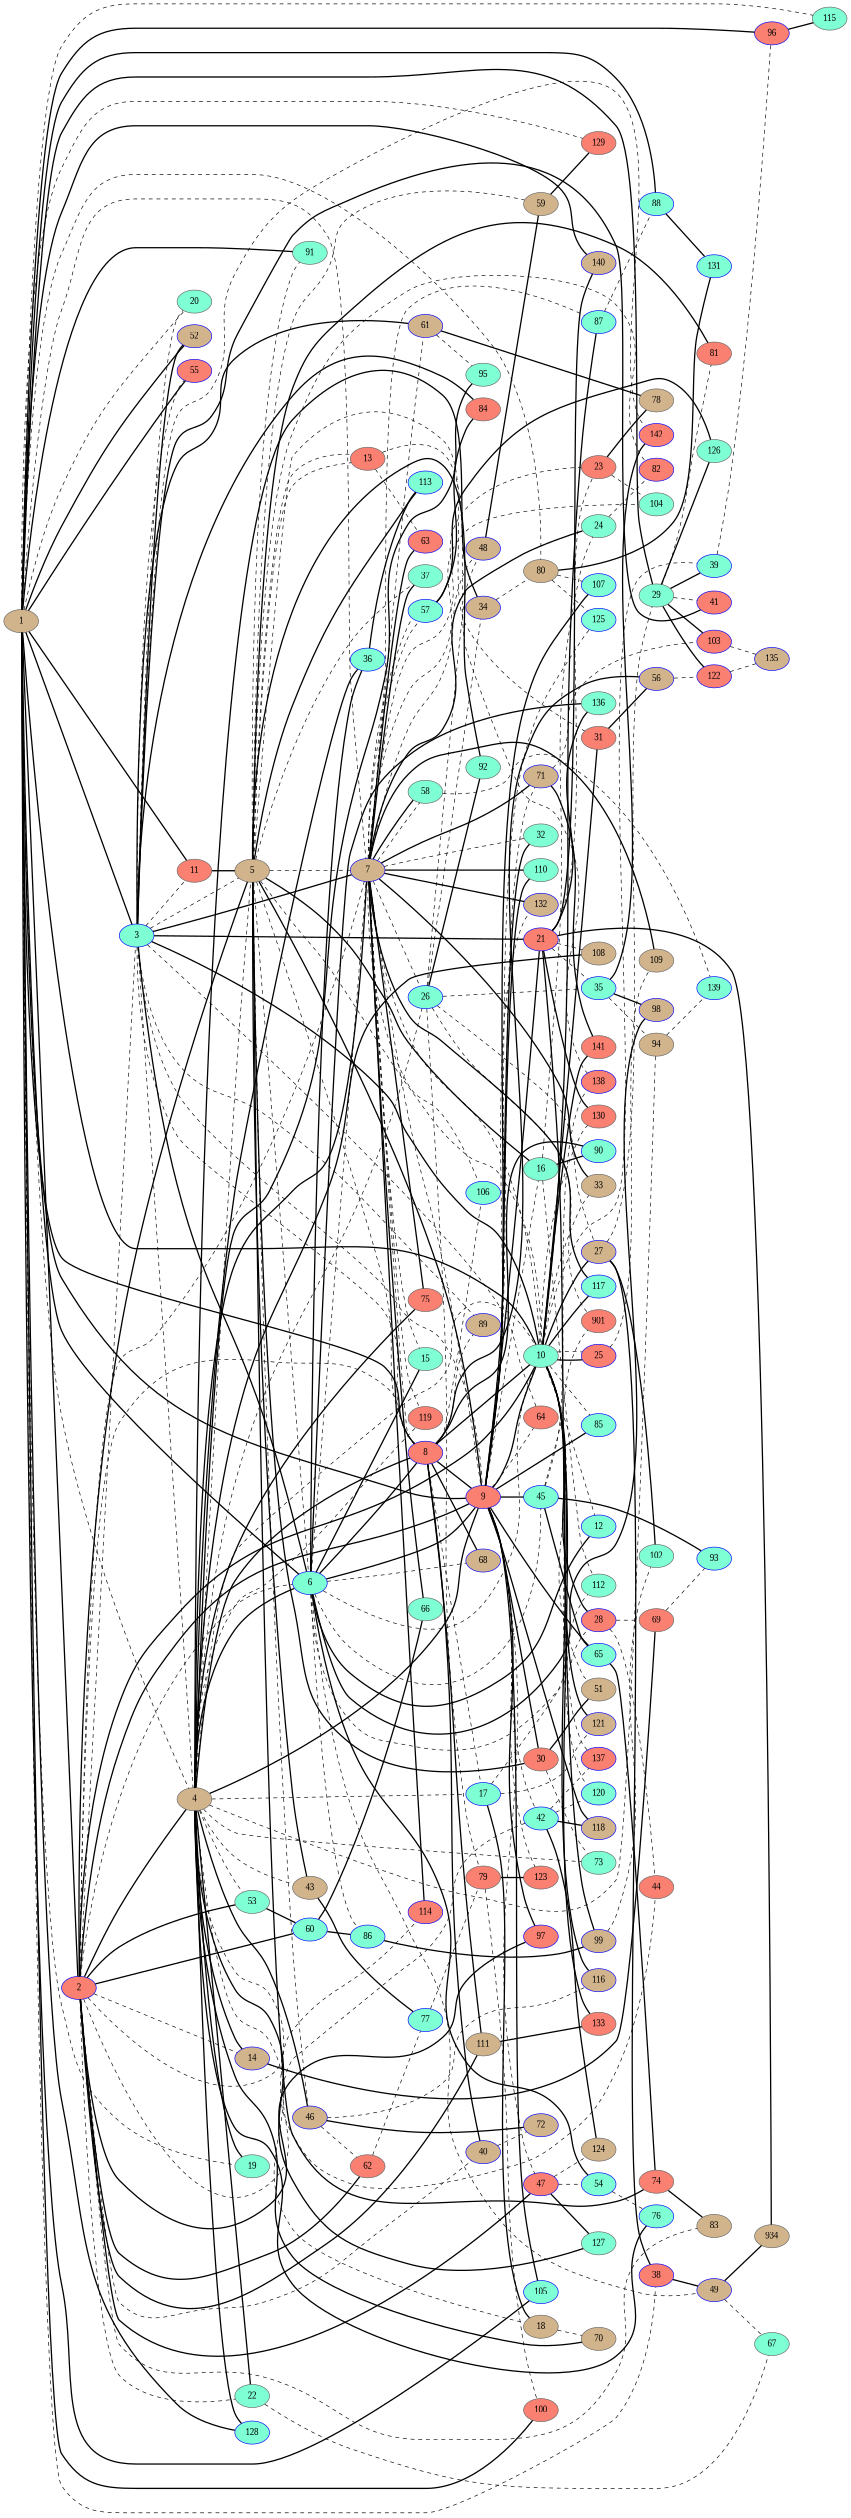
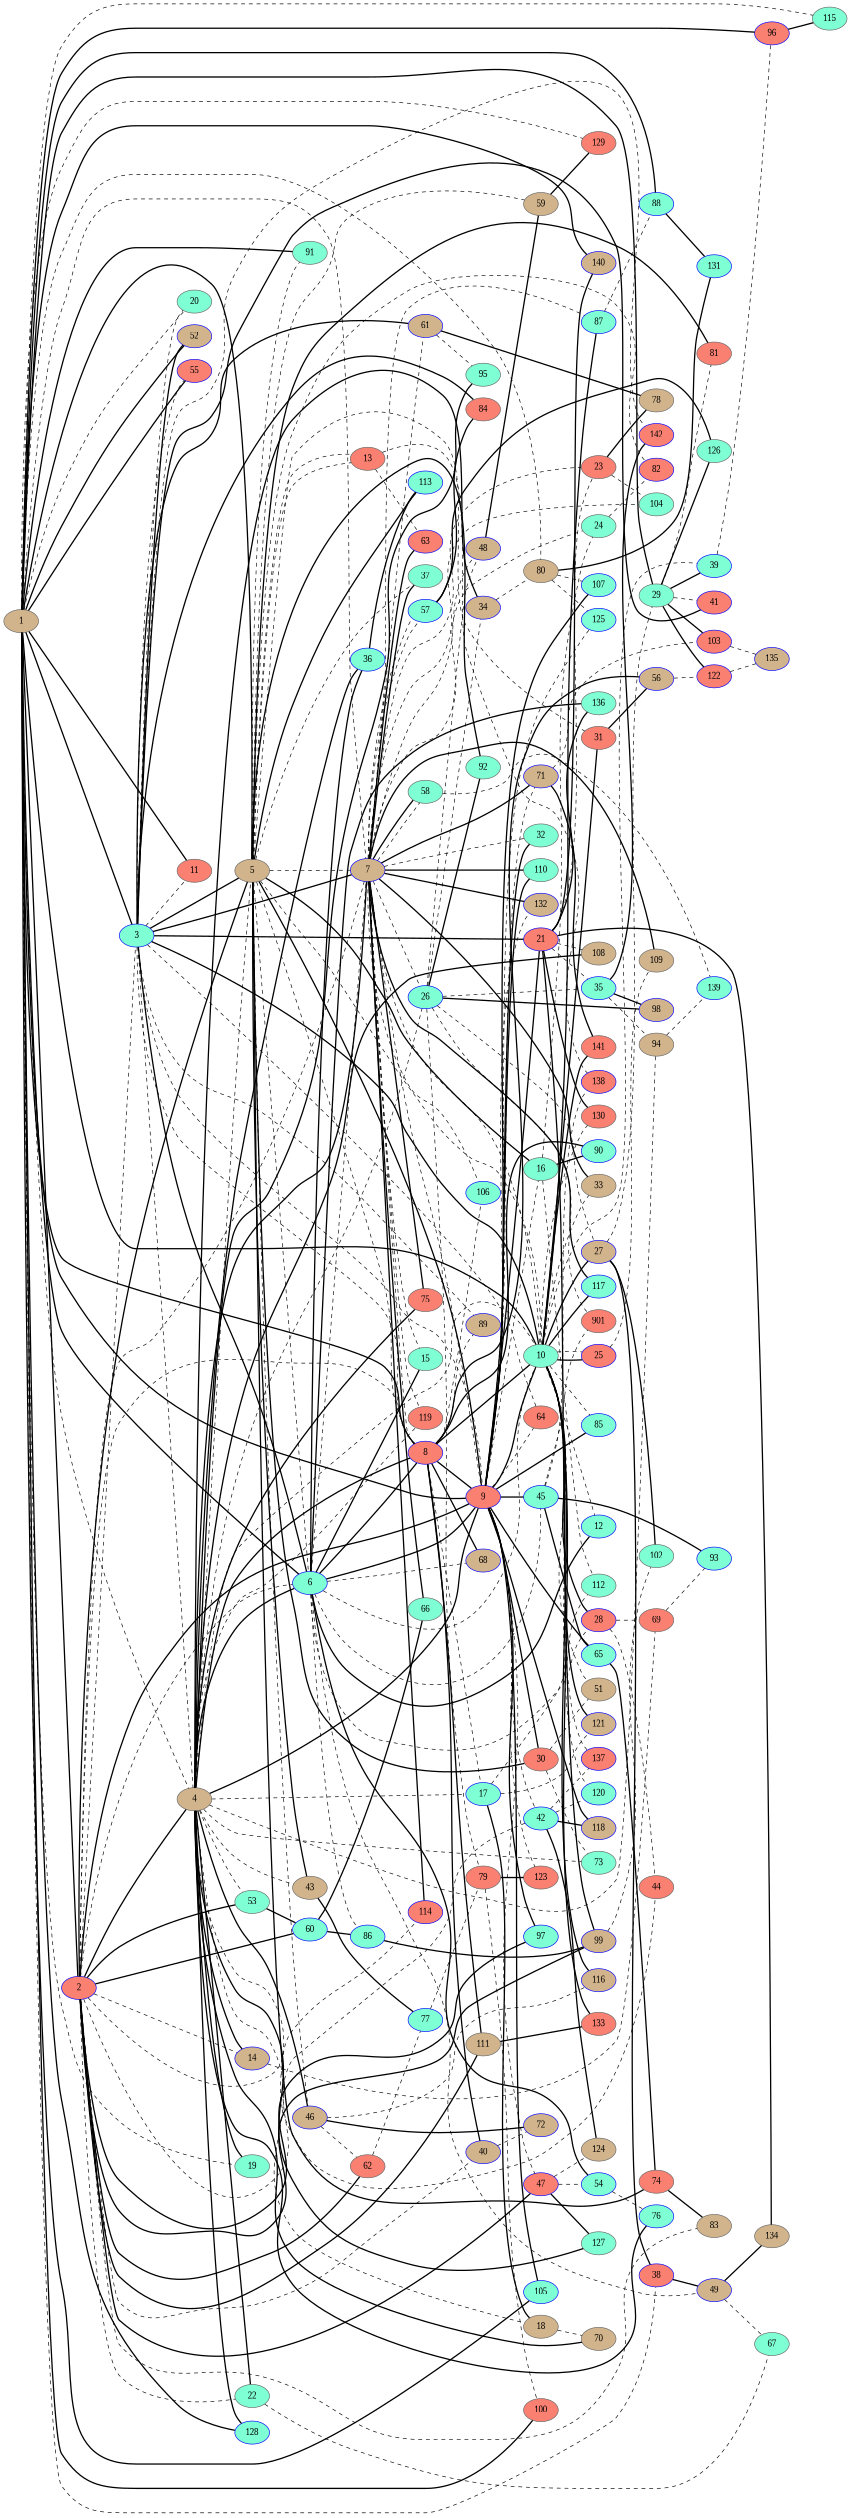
(445, 724) -> (445, 724)
(223, 871) -> (236, 378)
(194, 903) -> (194, 903)
(621, 1527) -> (541, 1004)
(170, 1622) -> (259, 2234)
(577, 1712) -> (577, 1712)
(541, 1937) -> (541, 1937)
(622, 2020) -> (622, 2020)
(772, 2236) -> (772, 2236)
